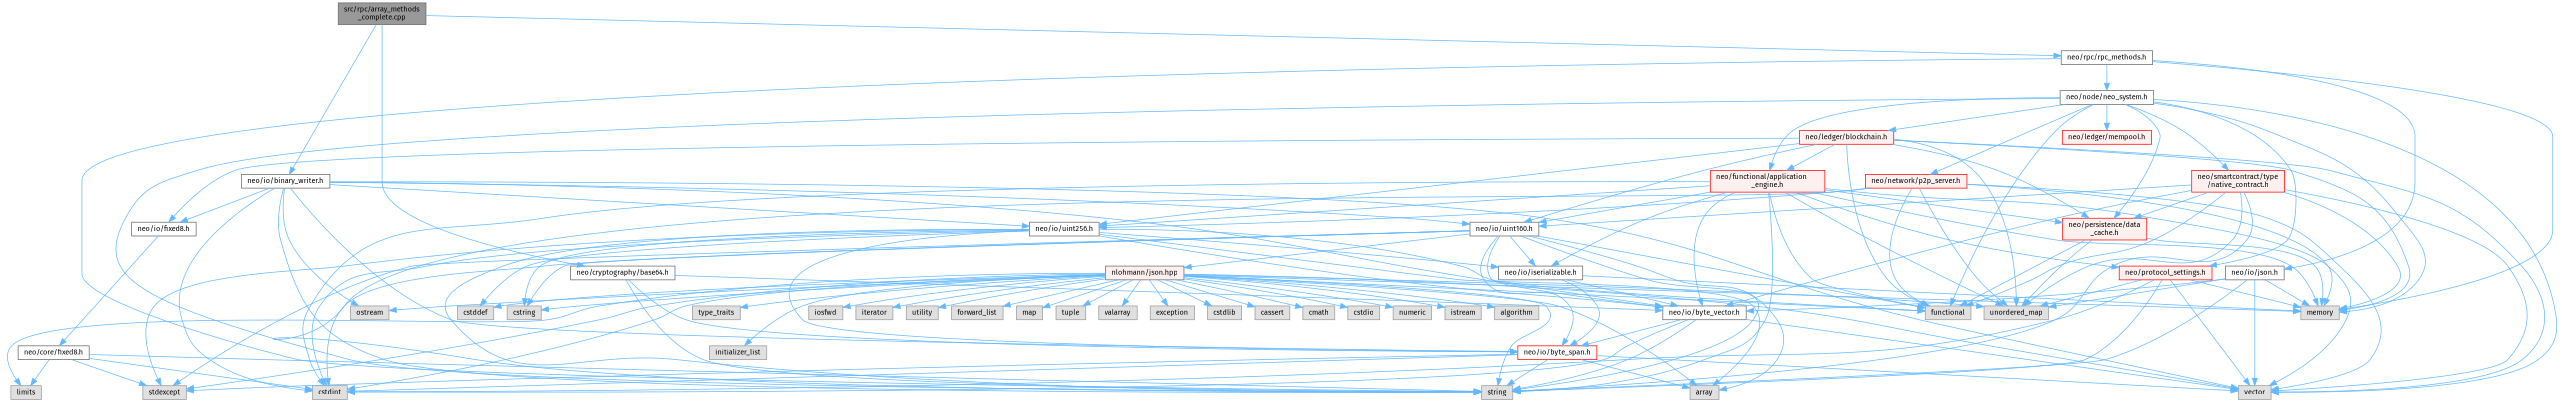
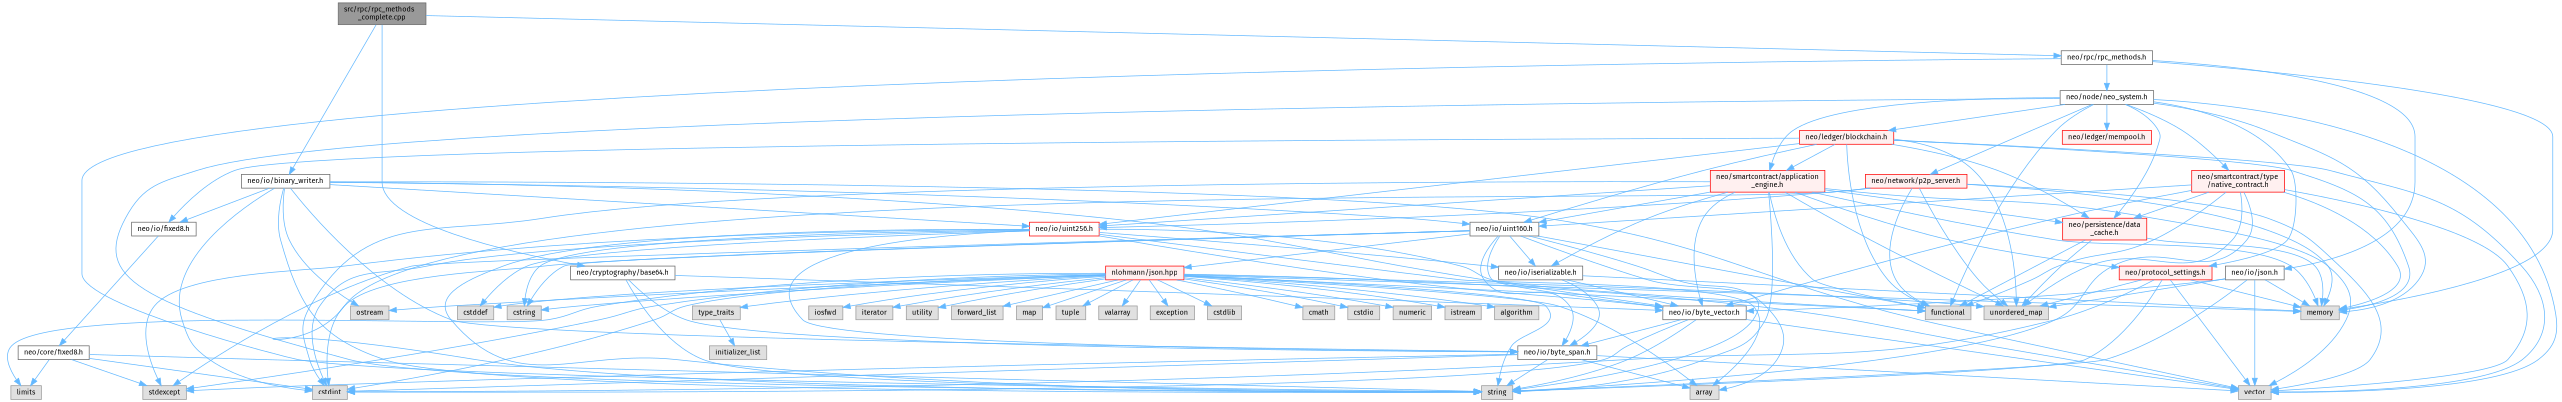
(382, 14) -> (382, 14)
(1768, 181) -> (1768, 181)
(1064, 229) -> (1064, 229)
(1145, 273) -> (1145, 273)
(922, 286) -> (726, 332)
(1272, 313) -> none
(1557, 353) -> (1557, 353)
